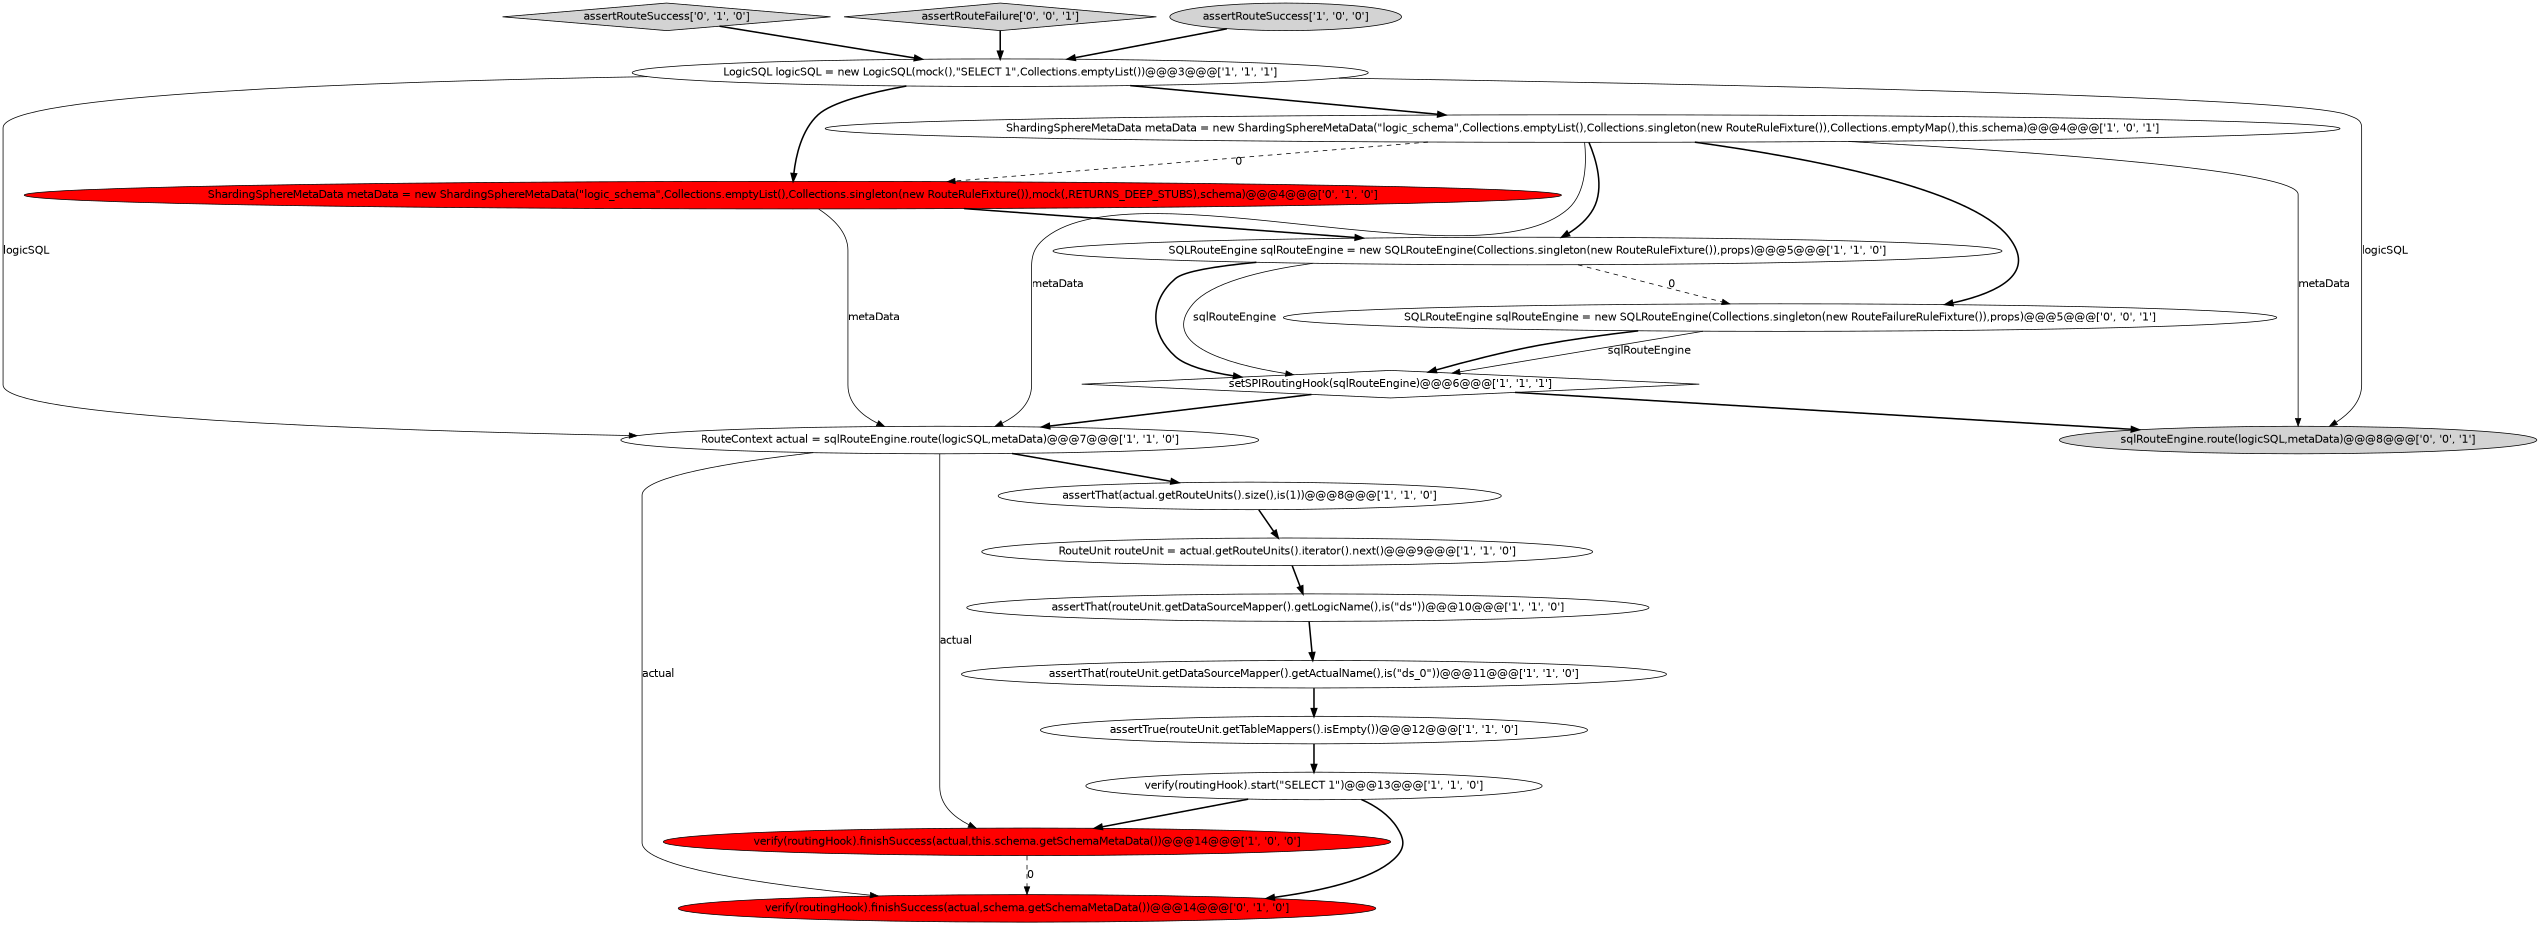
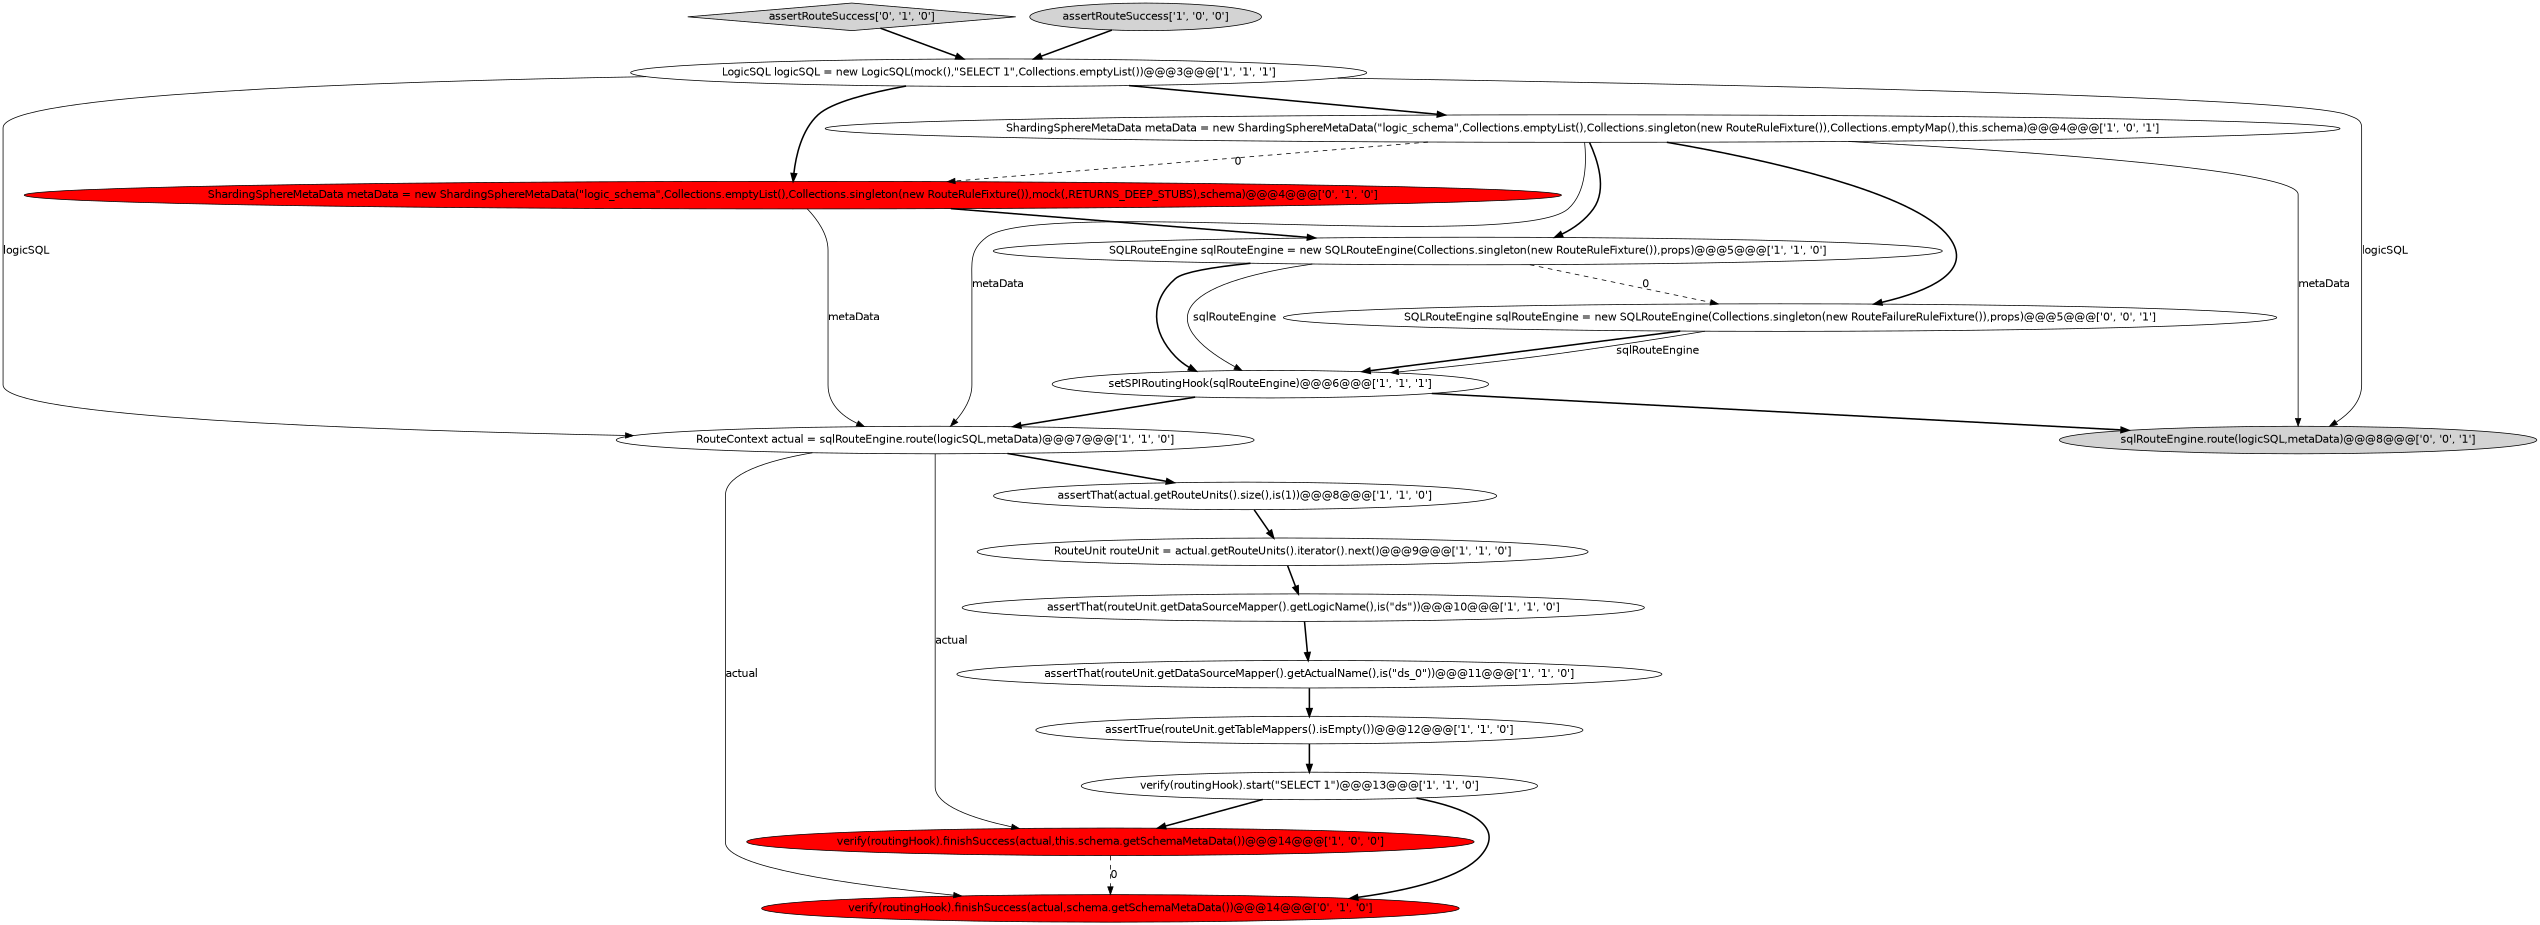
(1000, 17) -> none
(1391, 384) -> (1270, 384)
